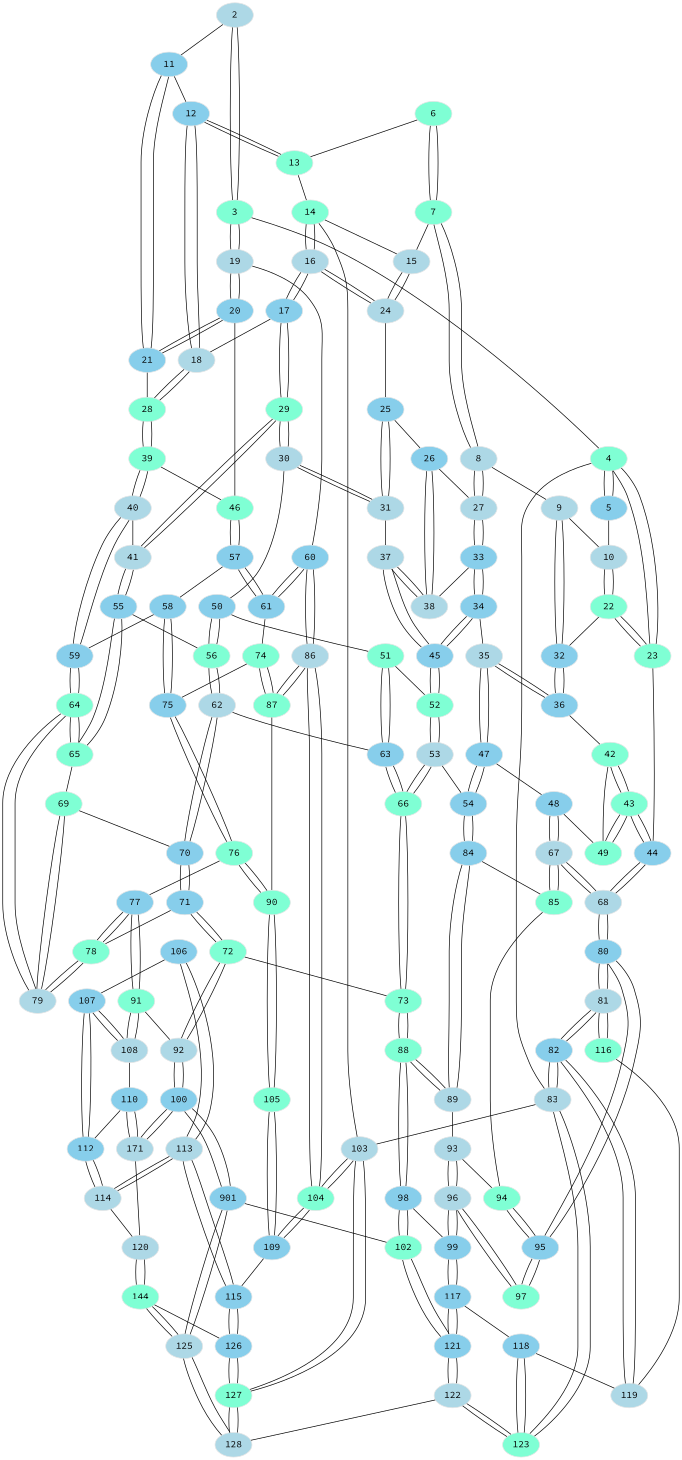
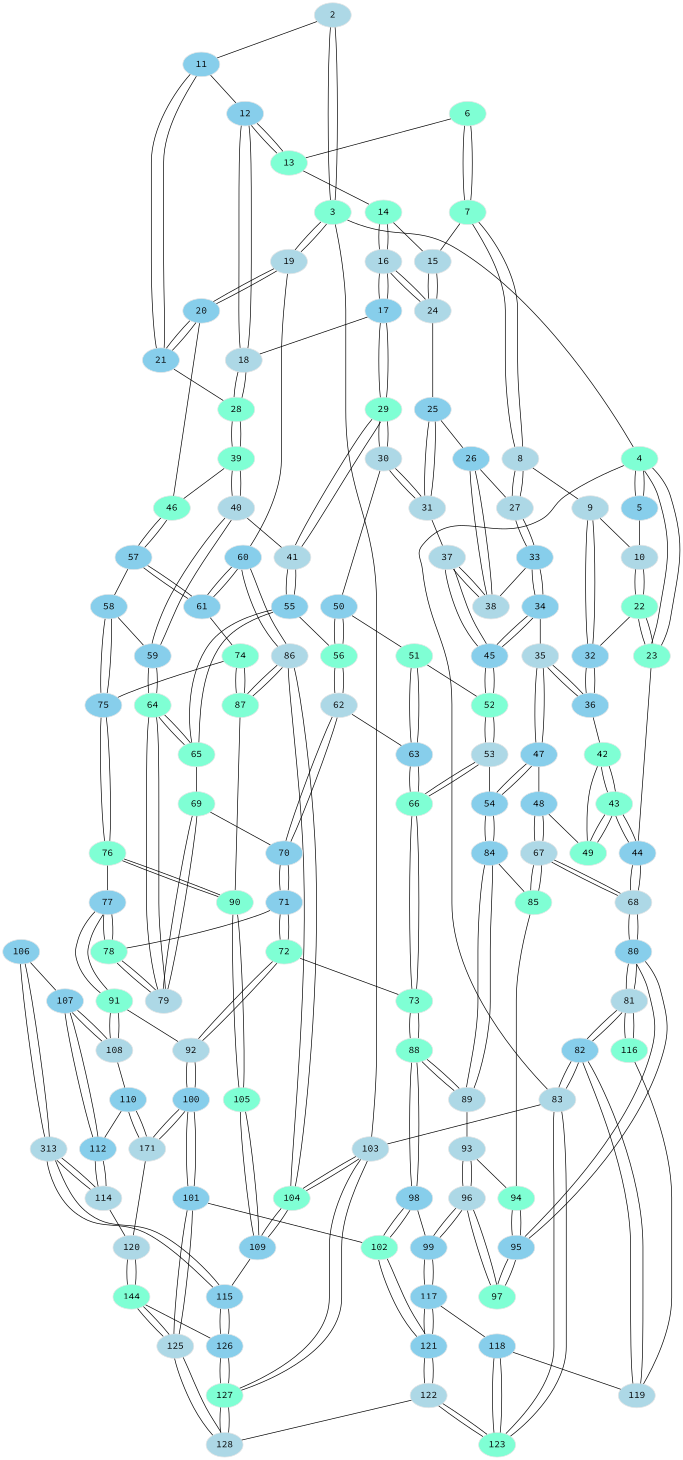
(348, 677) -> (377, 679)
(184, 1149) -> (49, 1149)
(228, 1198) -> (191, 1198)
